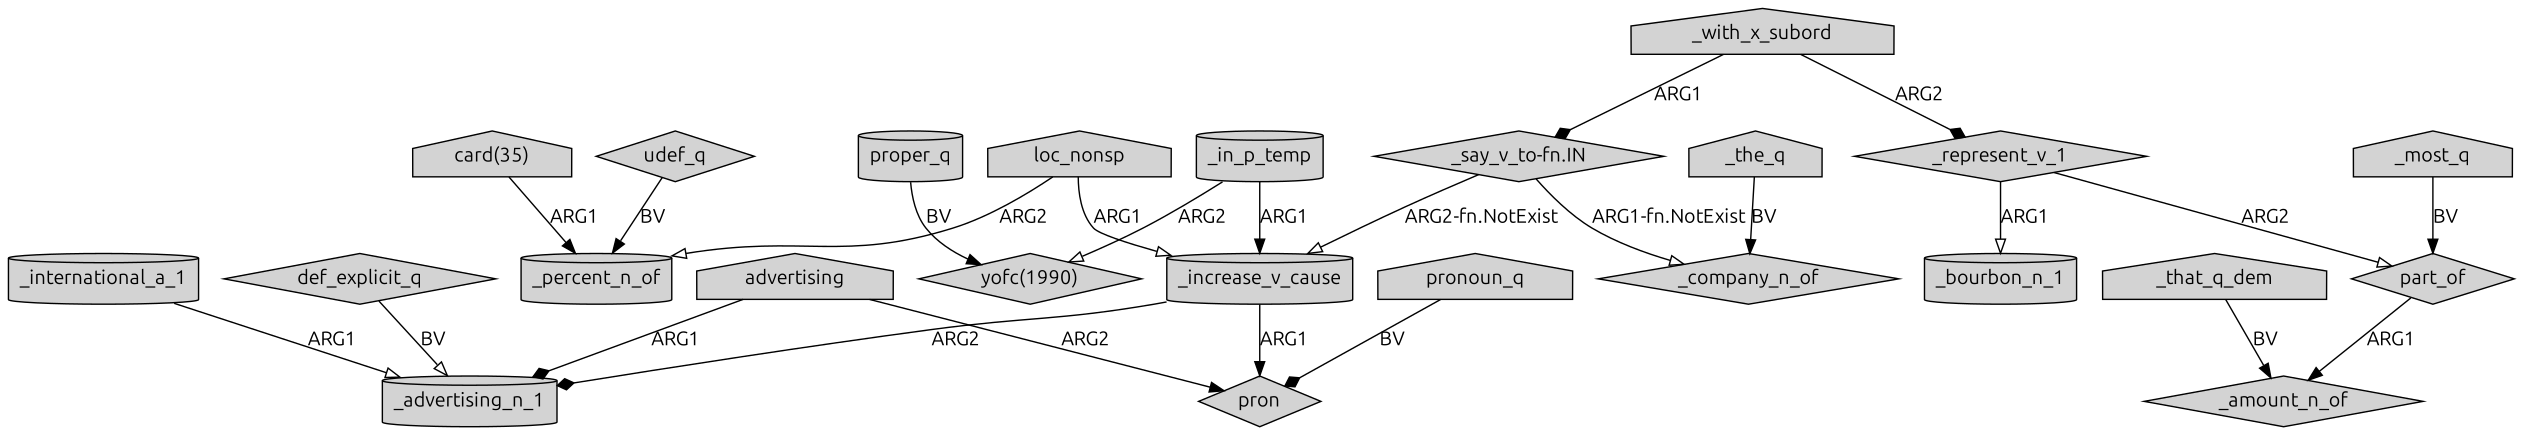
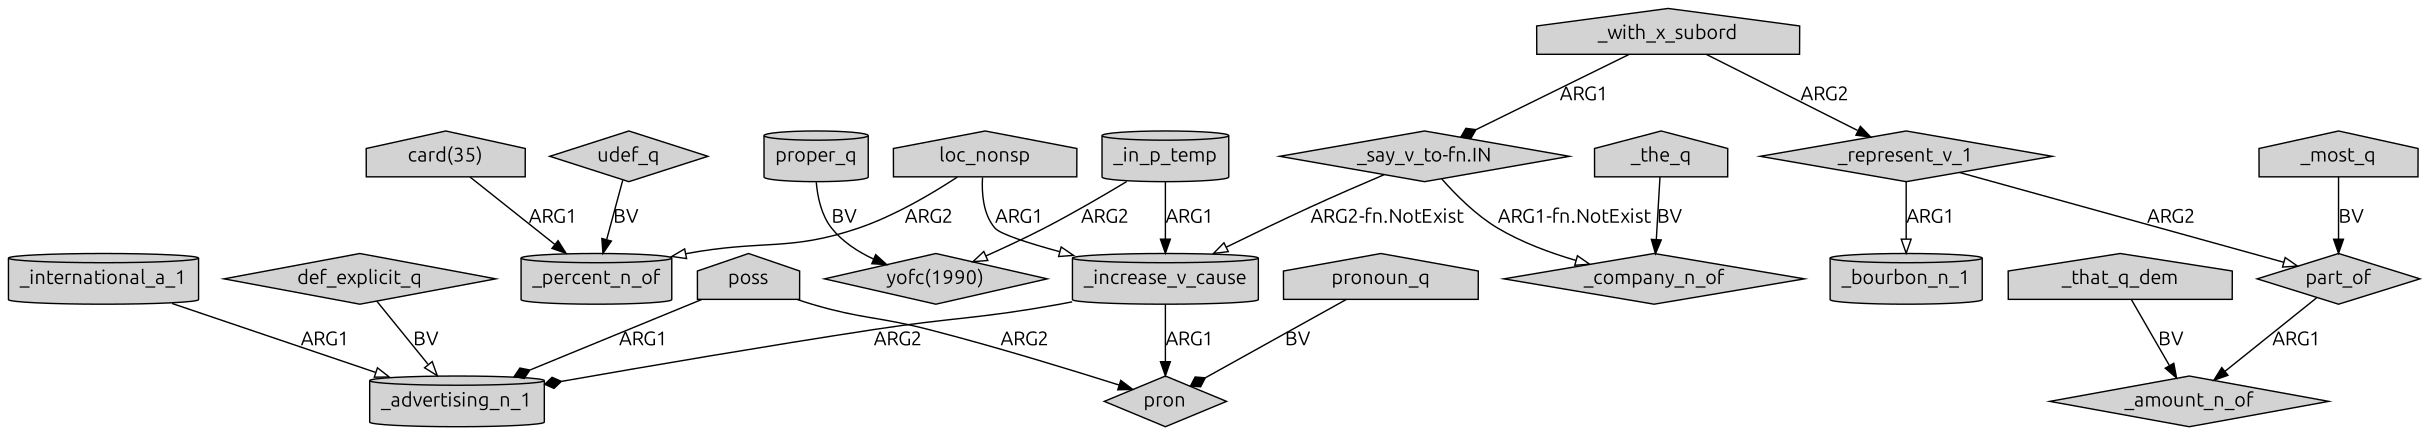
(1875, 92) -> (1782, 92)
(795, 279) -> (749, 279)
